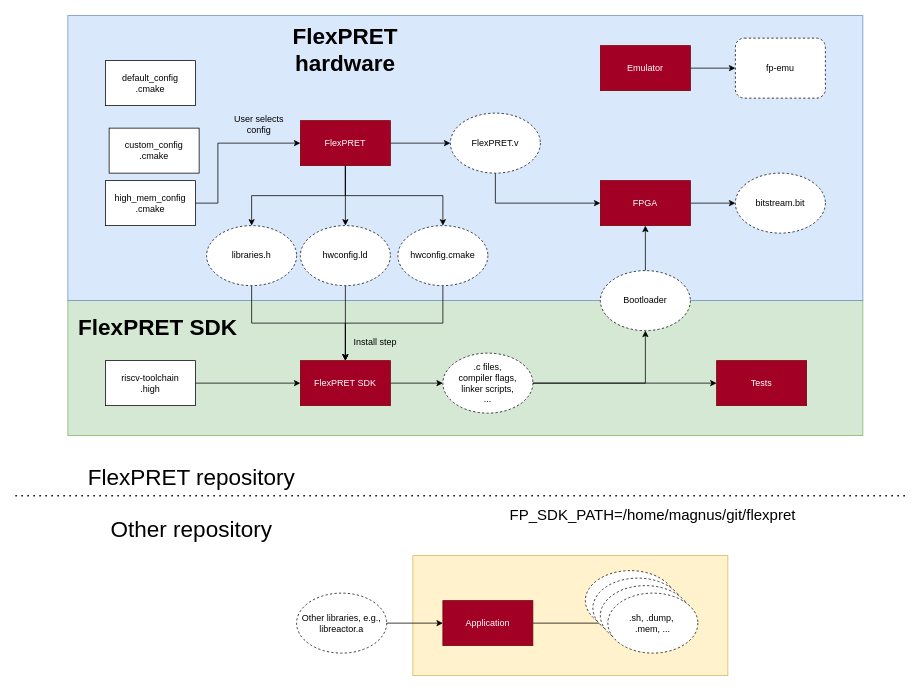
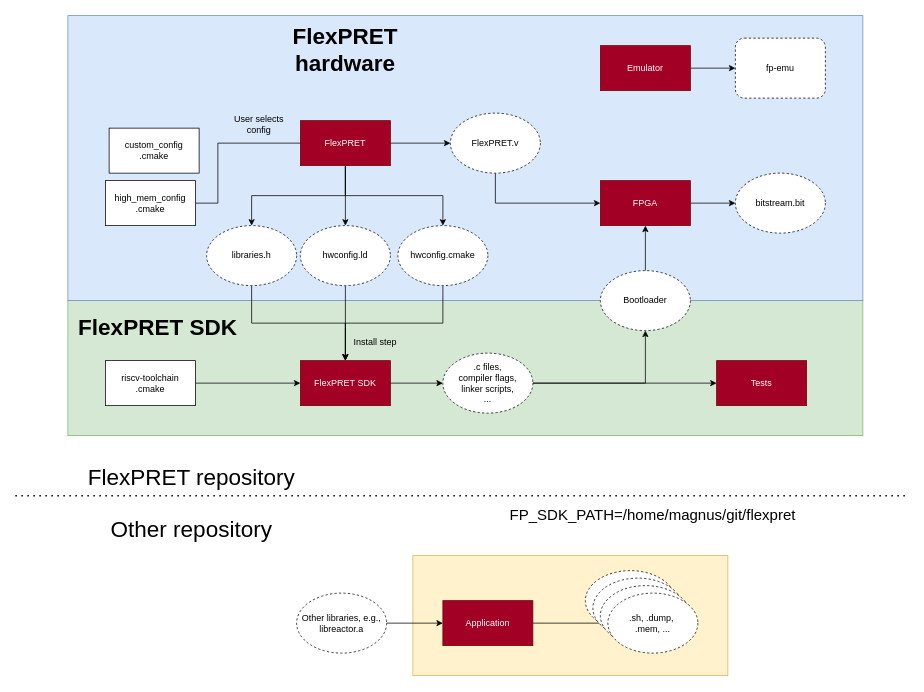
(150, 83) -> none
(294, 143) -> (295, 143)
(150, 383) -> (150, 383)
